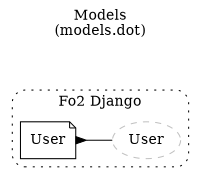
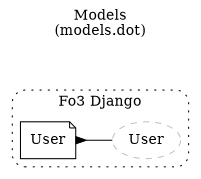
(100, 102) -> (100, 102)
